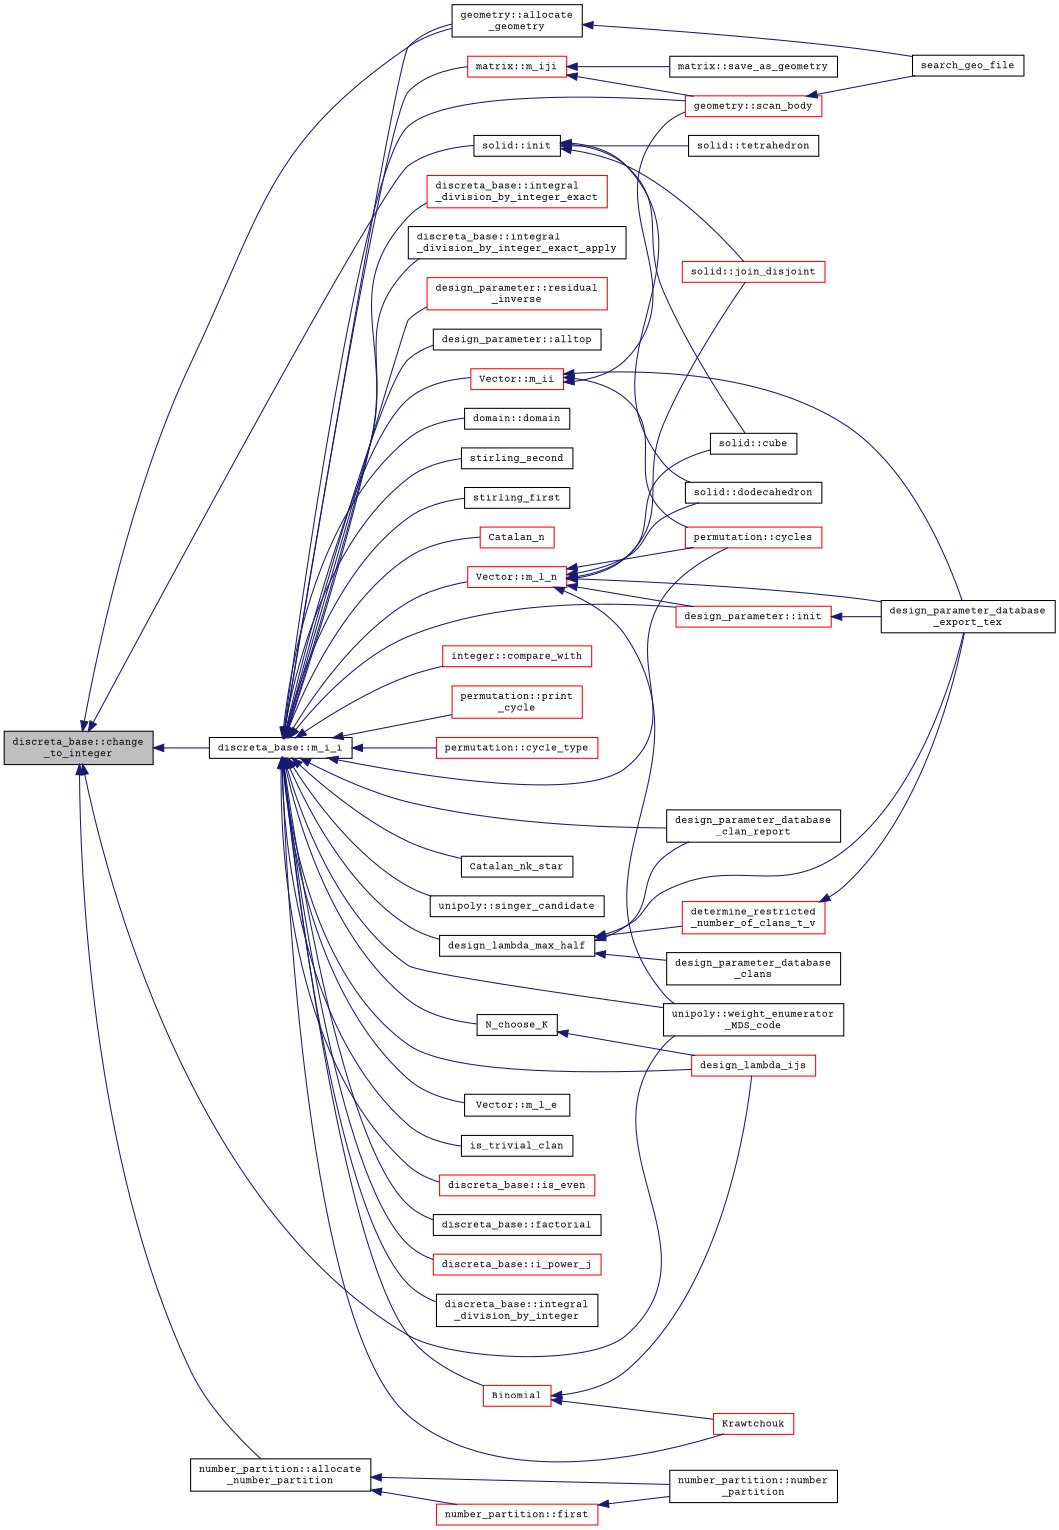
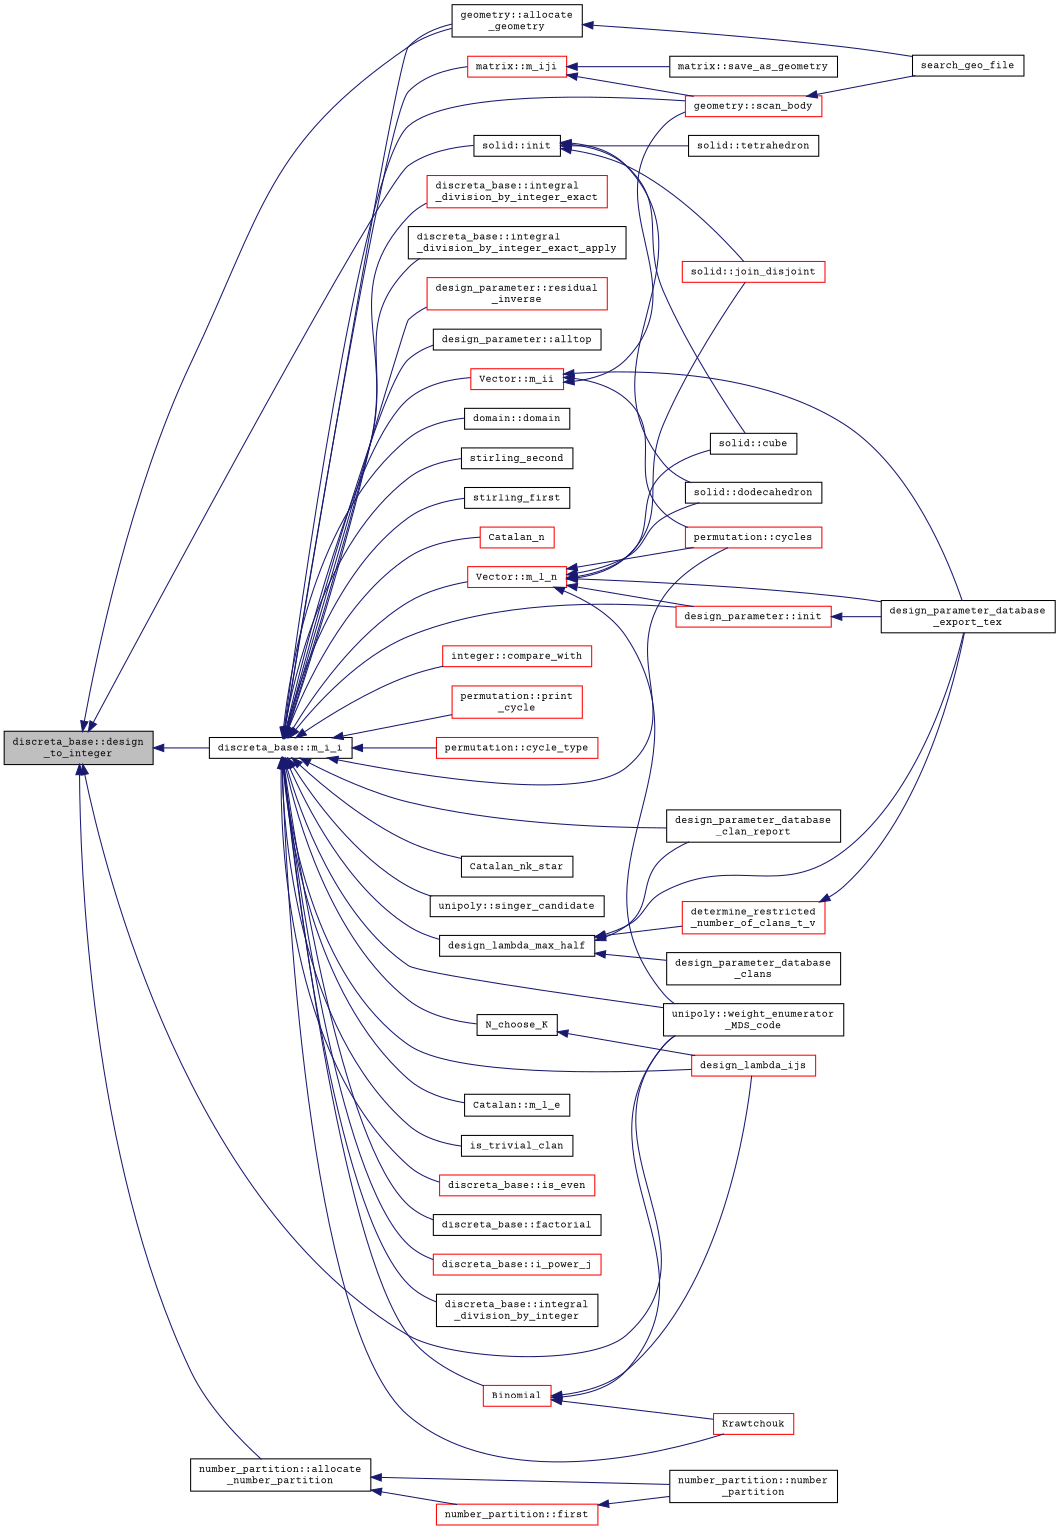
(79, 748) -> (79, 748)
(517, 1105) -> (517, 1105)
none -> (652, 1236)
